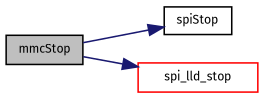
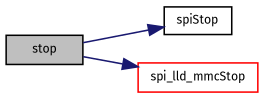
(45, 50) -> (45, 50)
(198, 78) -> (198, 78)
